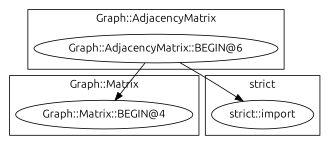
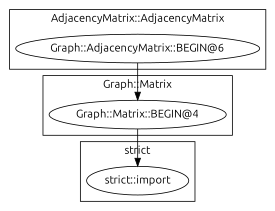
(156, 19) -> (138, 19)
(211, 81) -> (138, 147)
